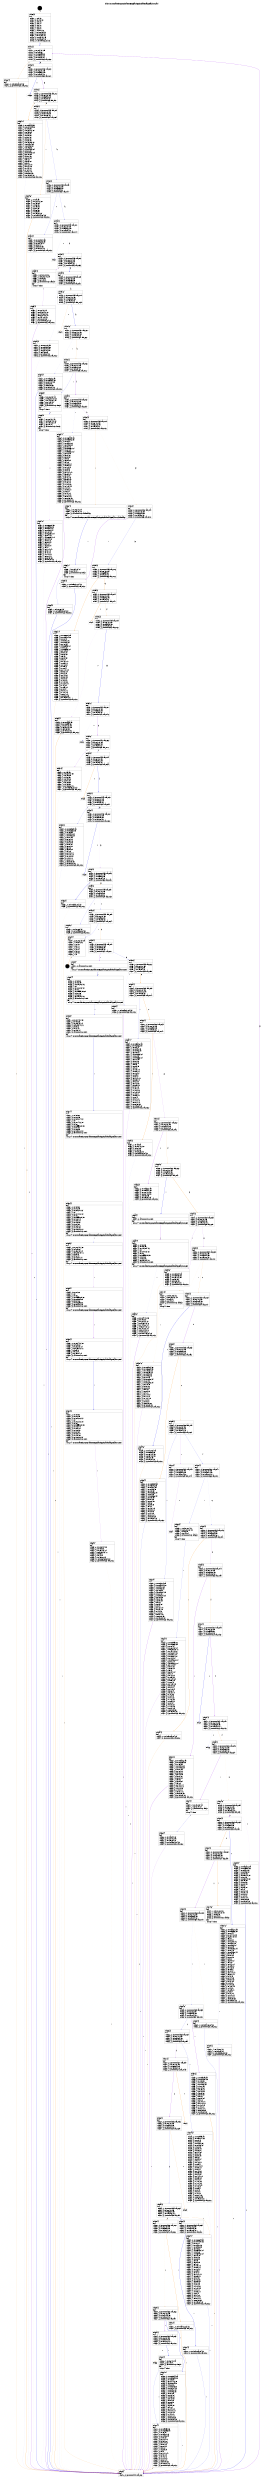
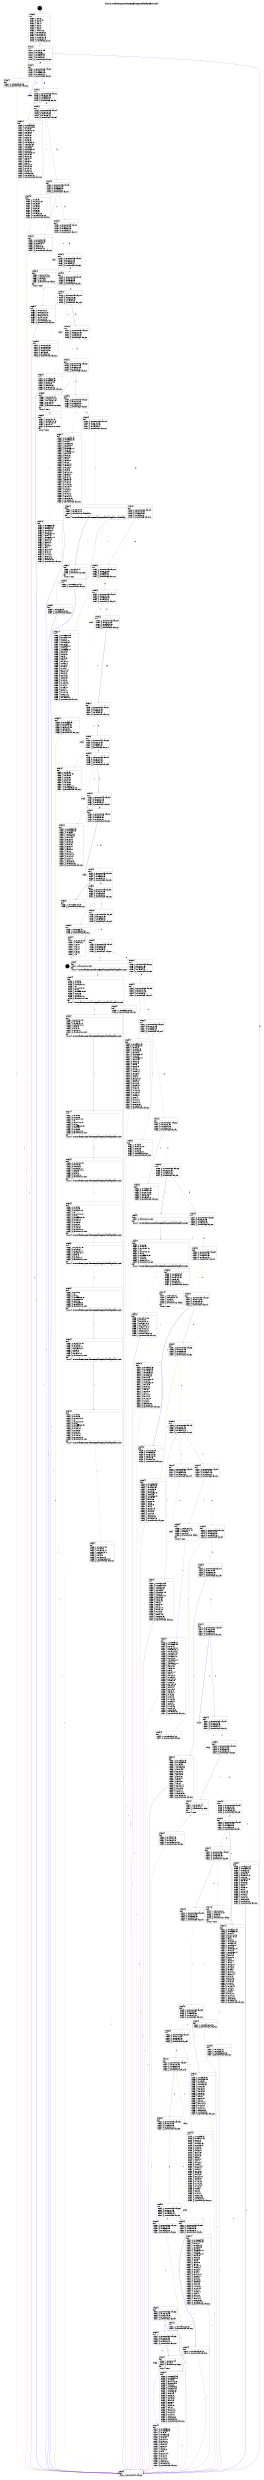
none -> (94, 1170)
